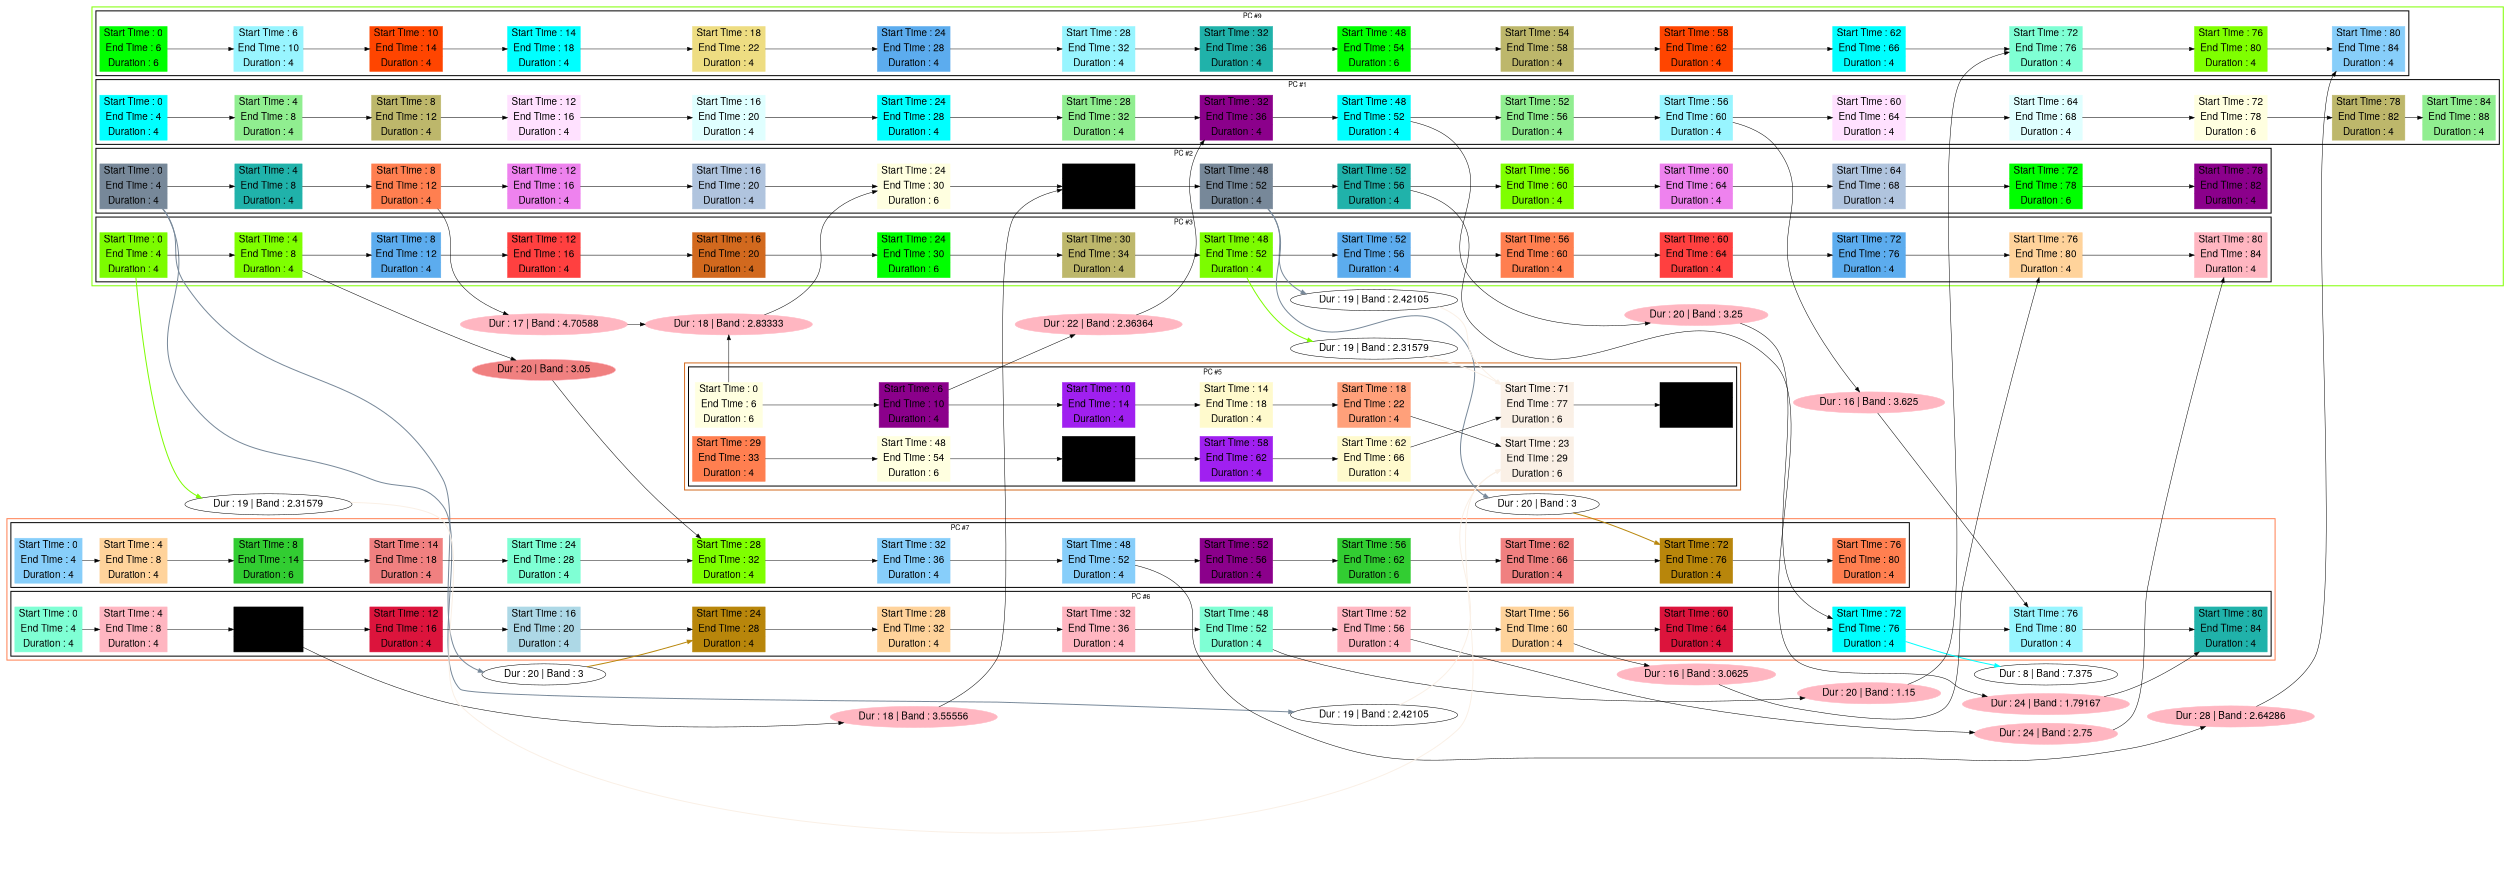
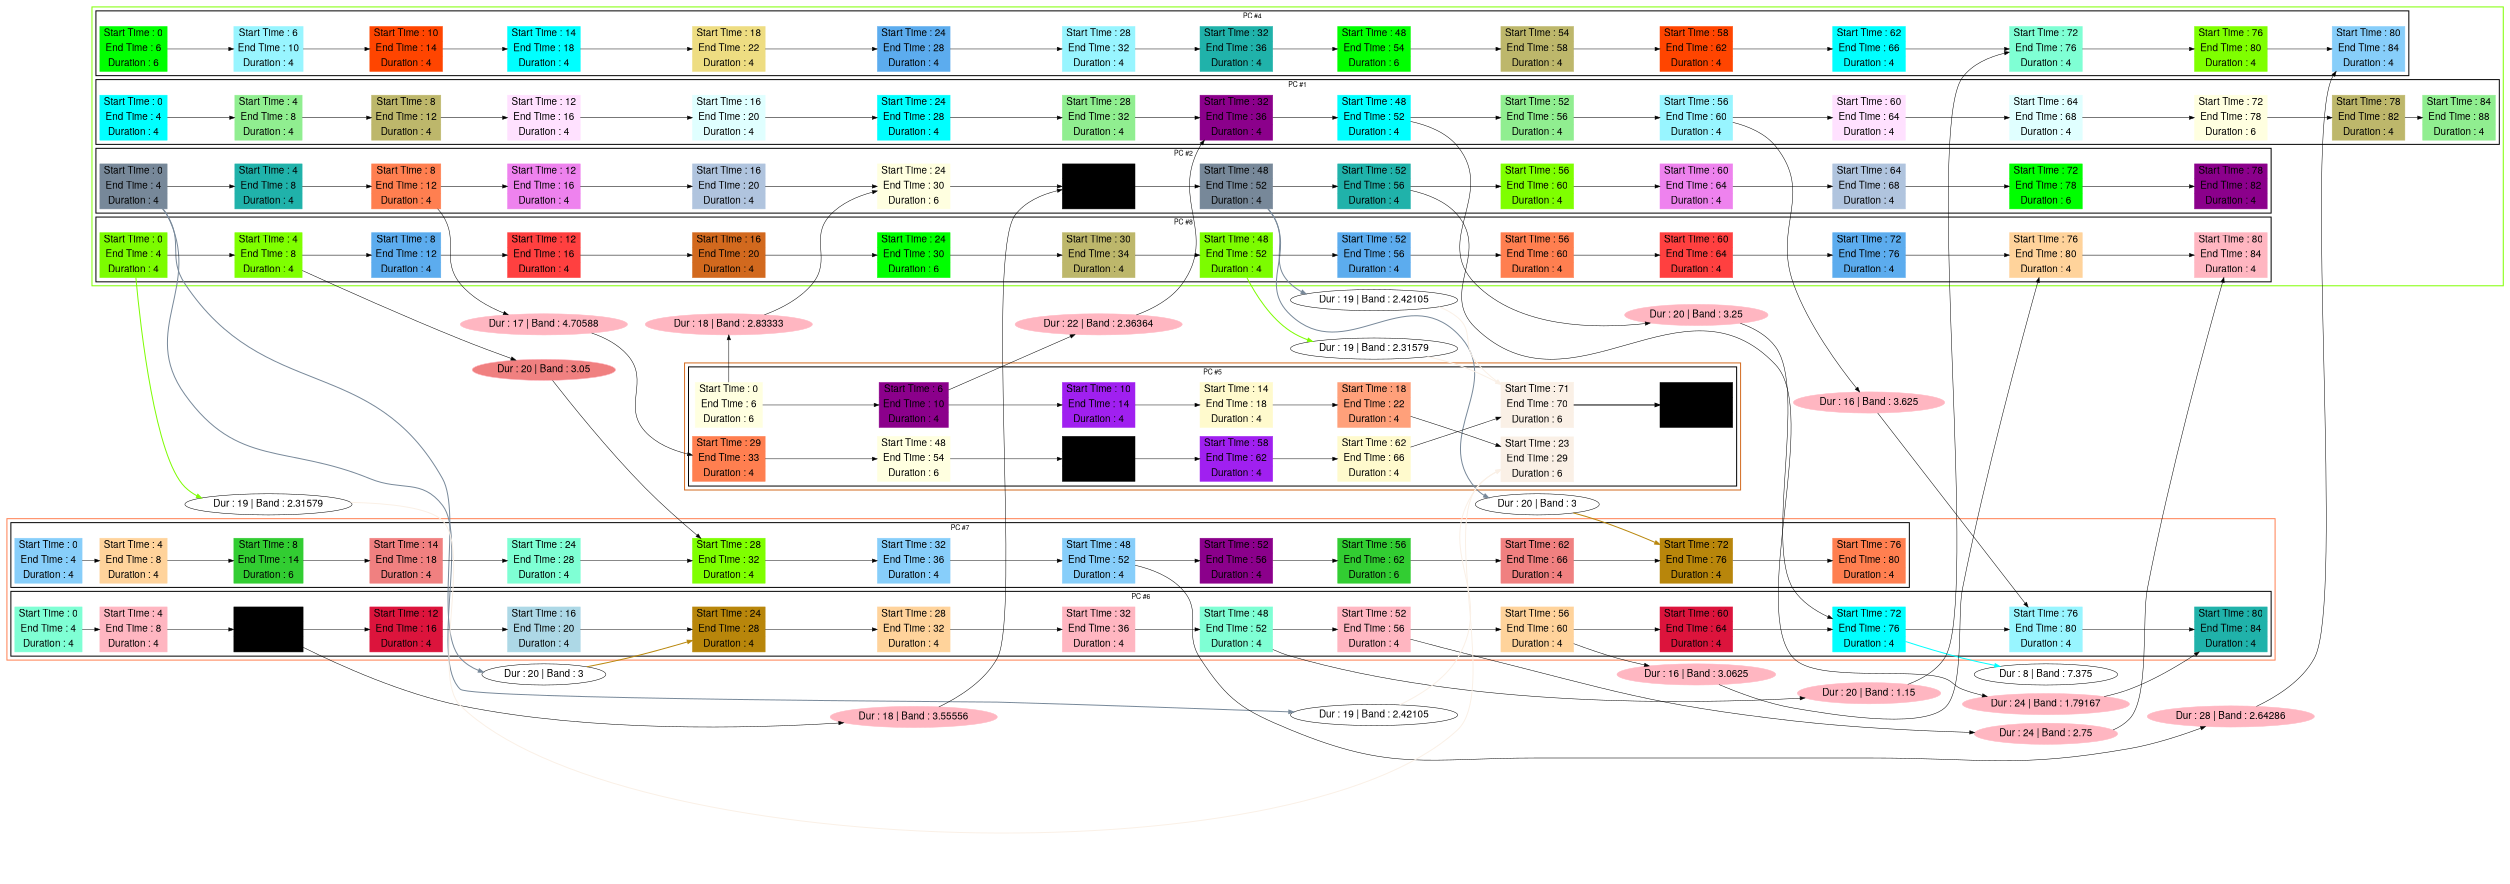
(1252, 17) -> (1252, 17)
(1184, 223) -> (1184, 223)
(634, 324) -> (636, 396)
(1537, 404) -> (1537, 404)
(1614, 405) -> (1614, 405)
